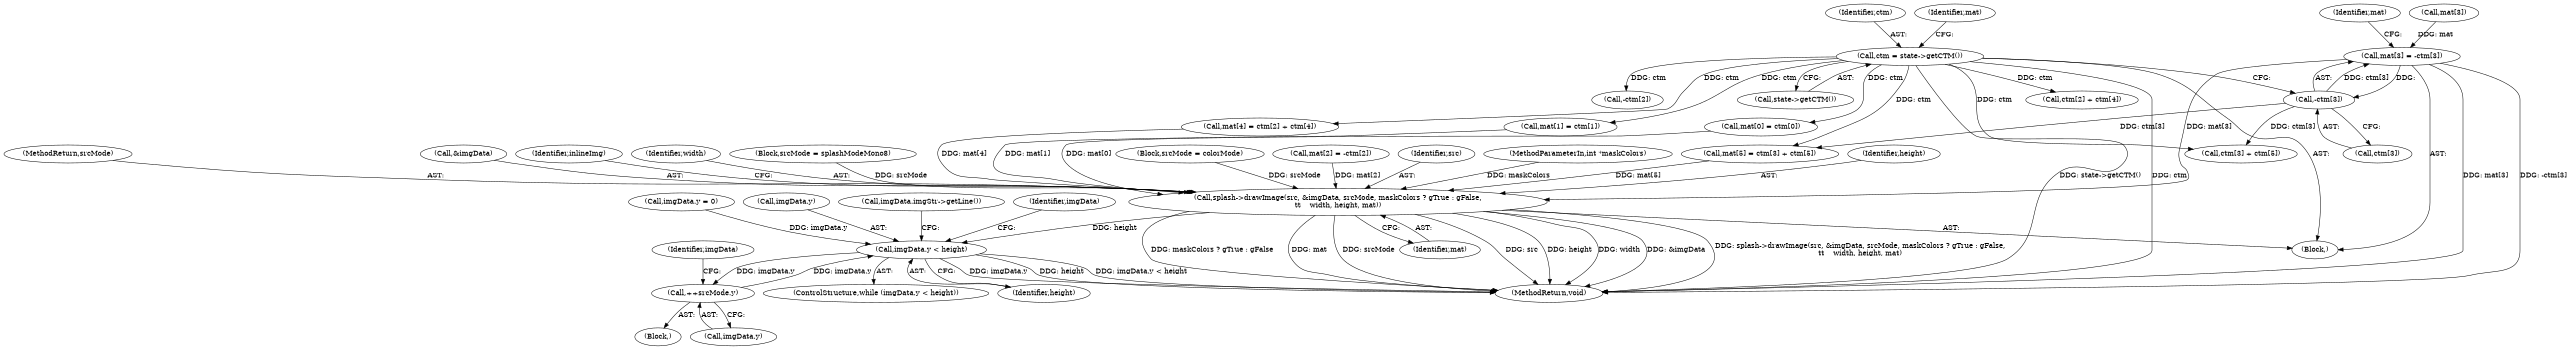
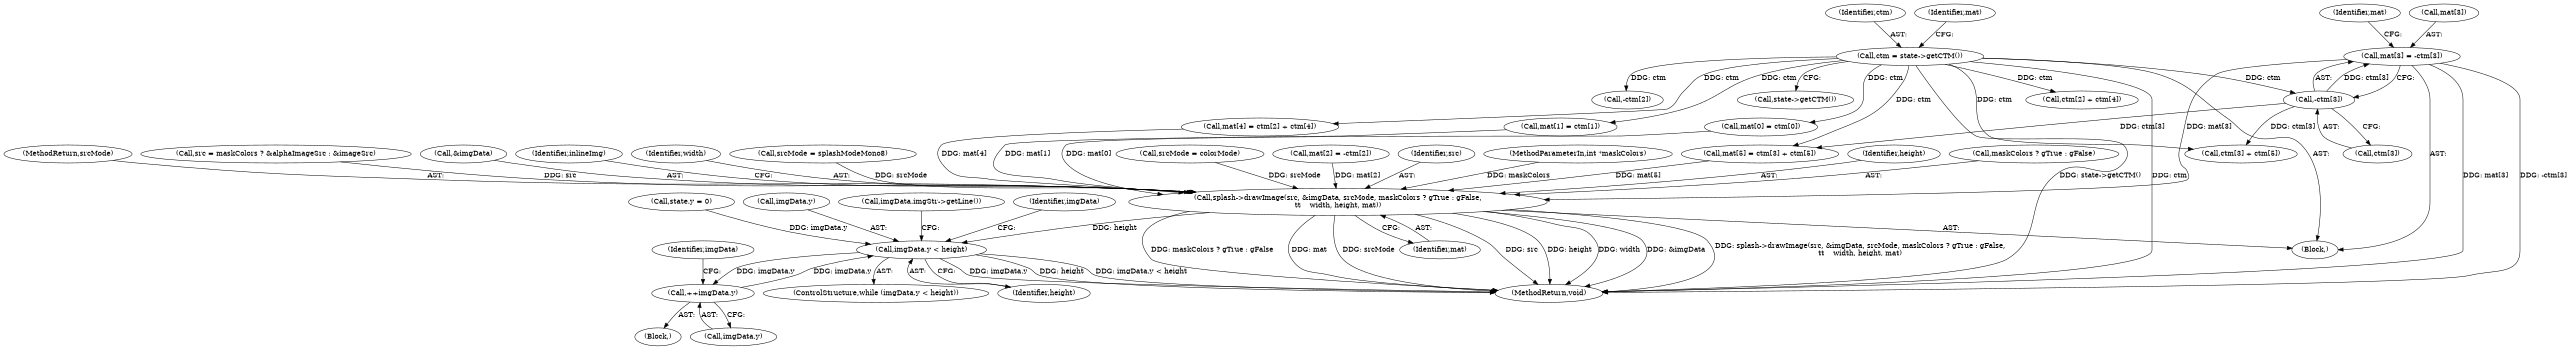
(2436, 35) -> (2436, 35)
(1836, 75) -> none
(2263, 78) -> (2263, 78)
(2407, 78) -> (2407, 78)
none -> (276, 154)
(823, 154) -> (823, 154)
(1190, 154) -> (1190, 154)
none -> (2034, 154)
(682, 202) -> (682, 202)
(703, 293) -> (703, 293)
